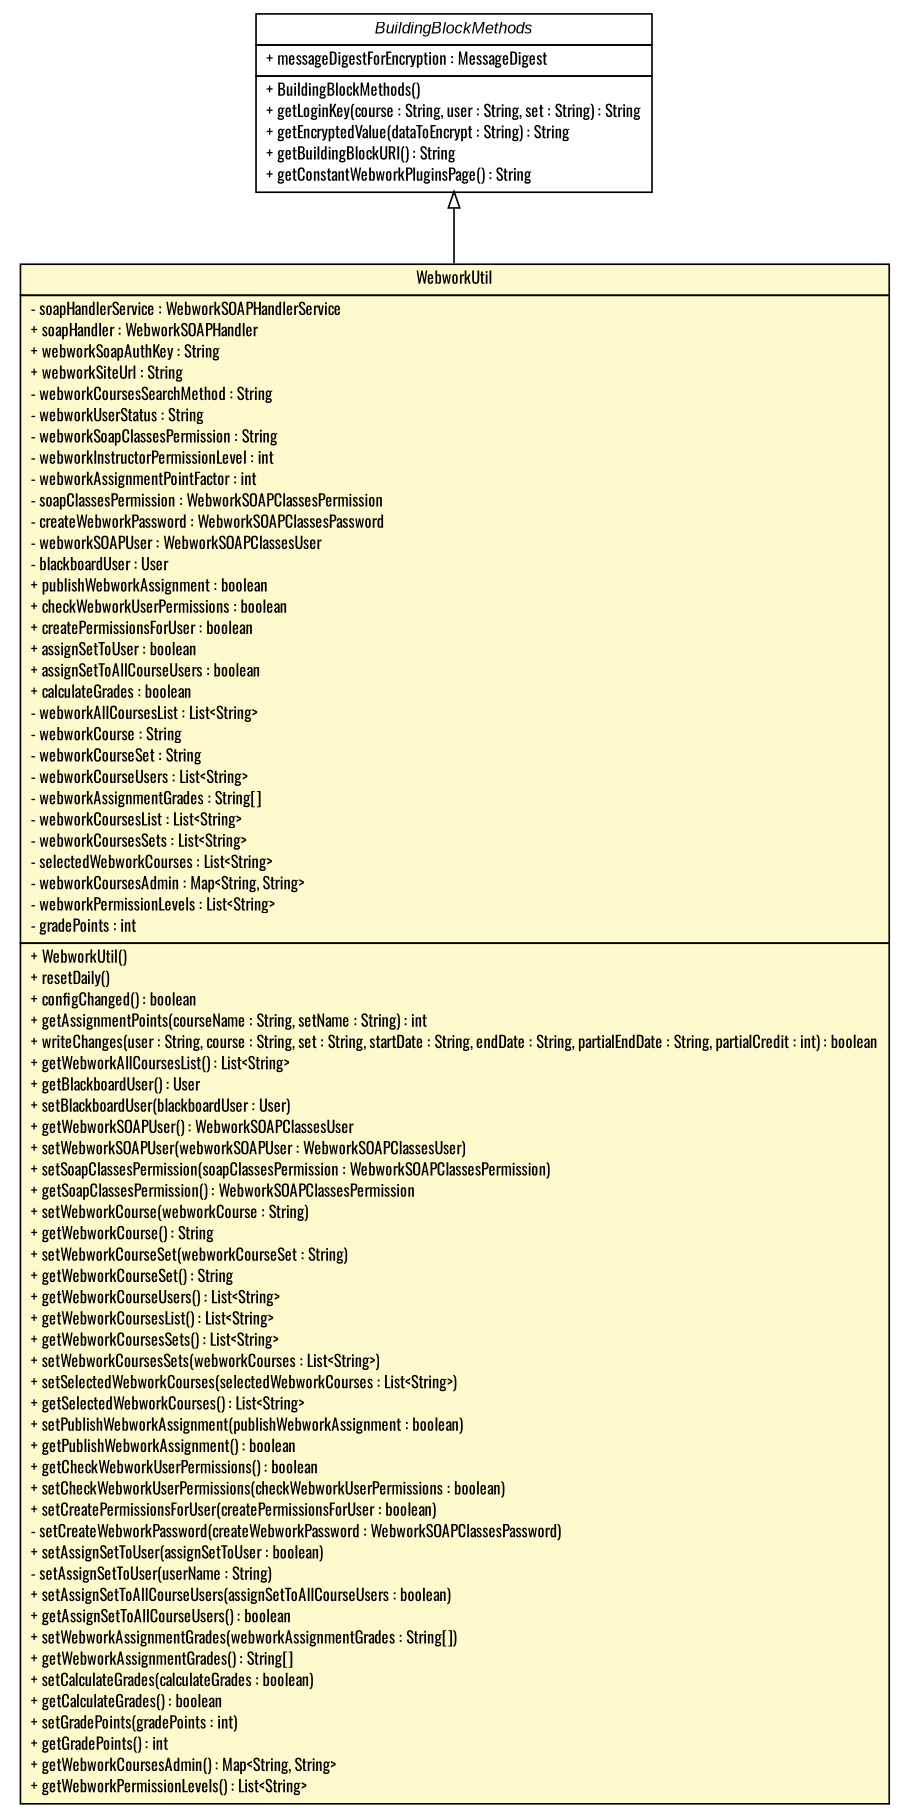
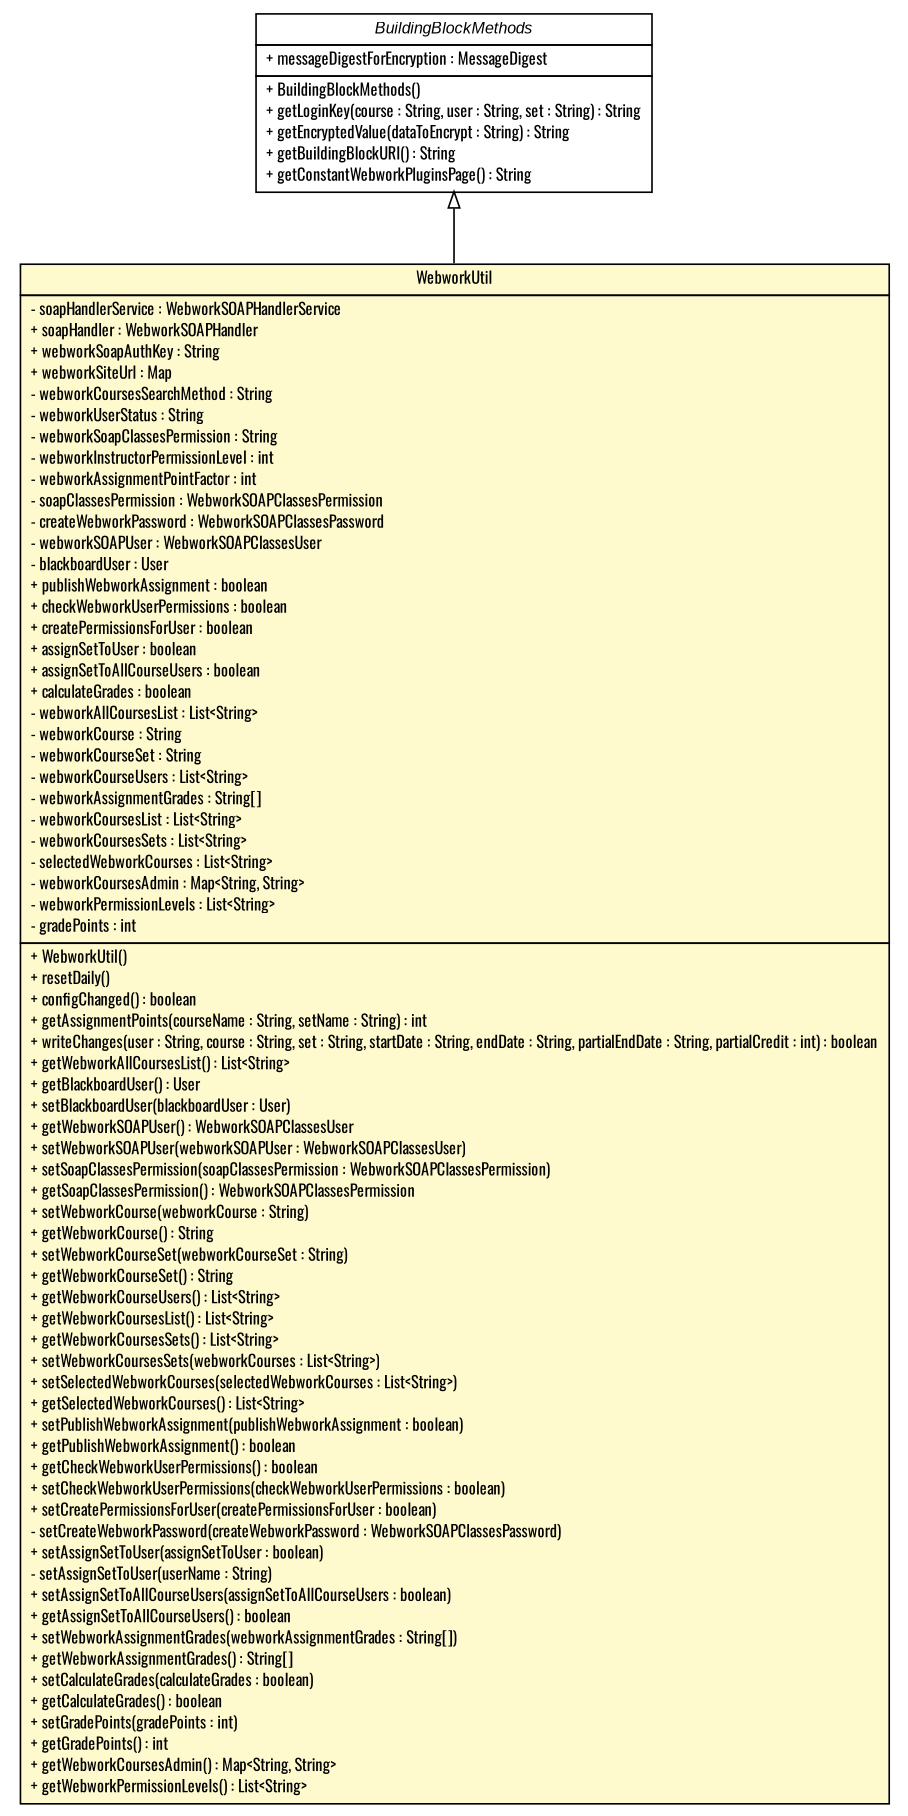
(107, 374) -> (101, 374)
